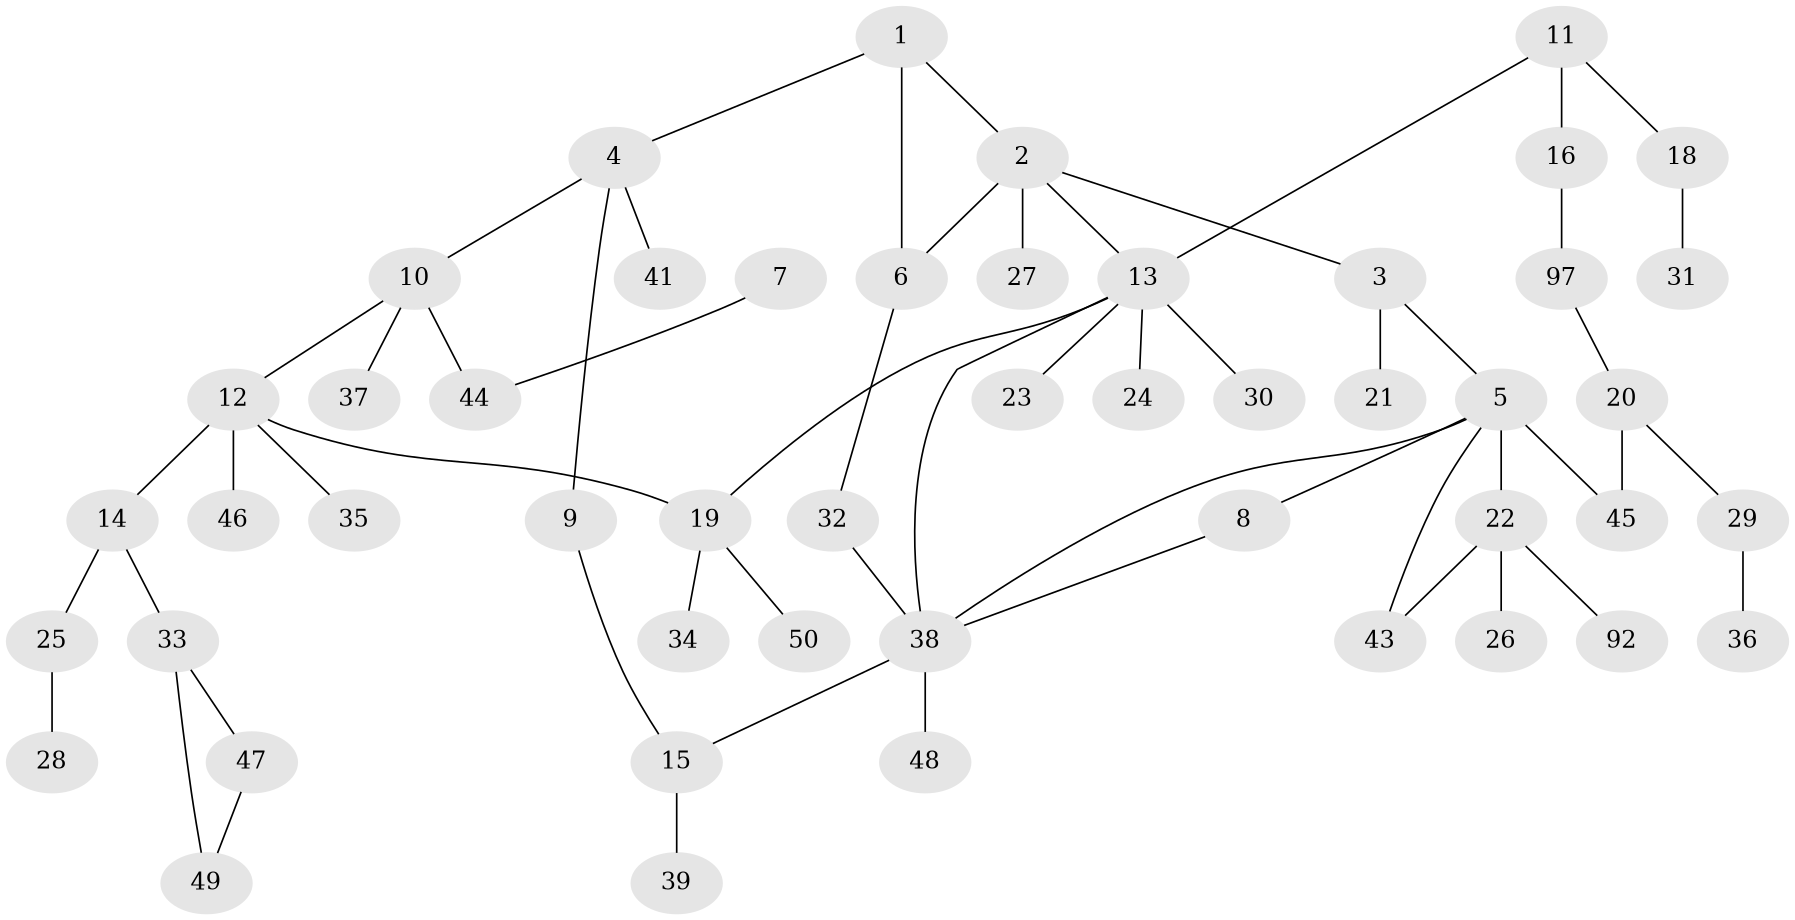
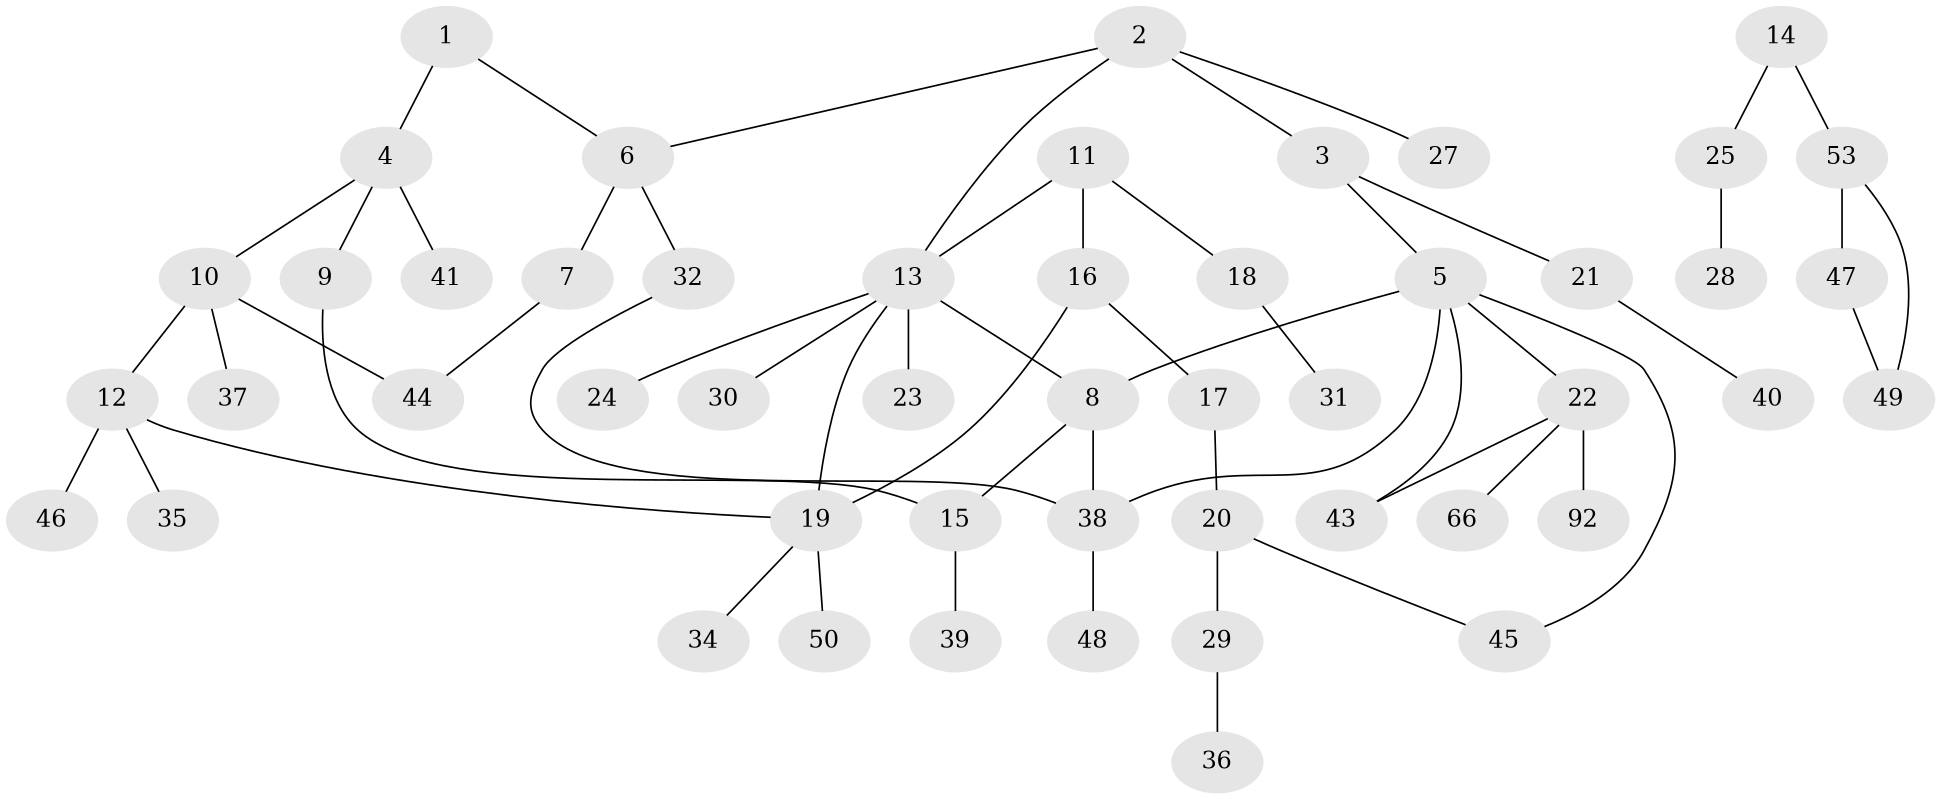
(962, 97) -> none
none -> (598, 218)
(1562, 279) -> (1214, 400)
none -> (1768, 400)
(937, 406) -> (1001, 339)
none -> (976, 423)
(173, 460) -> none
(173, 641) -> (1842, 158)
(1501, 641) -> (1463, 521)
(801, 702) -> (1024, 460)
